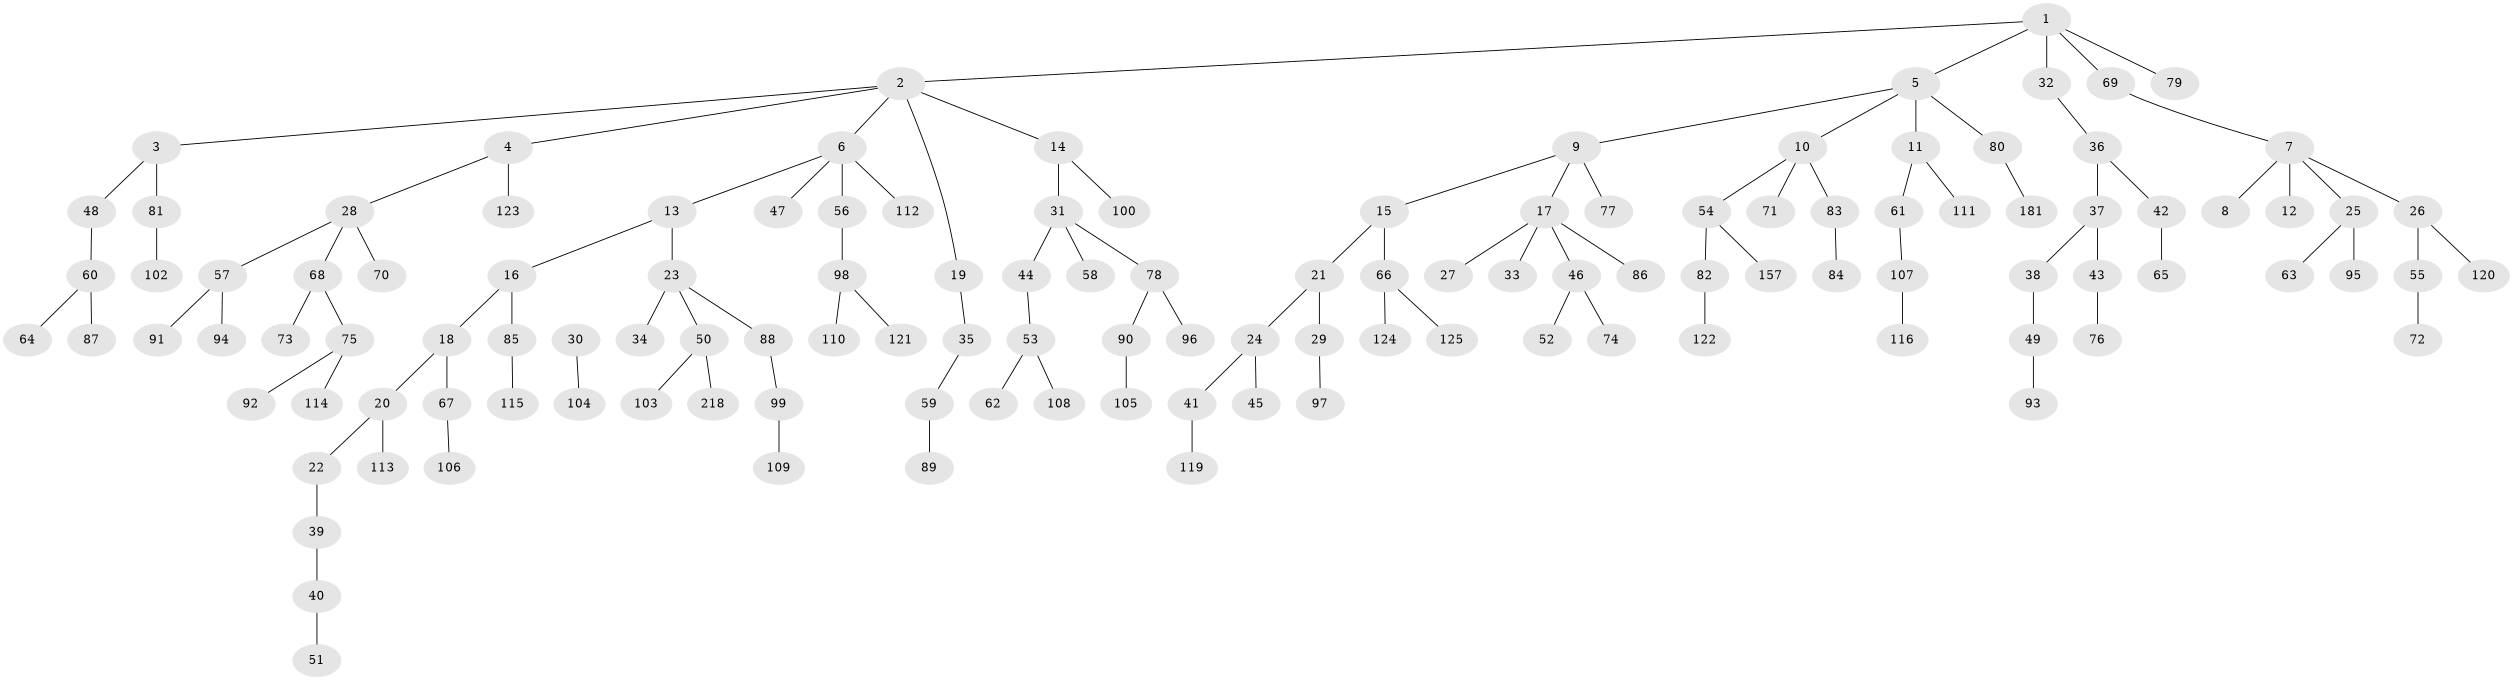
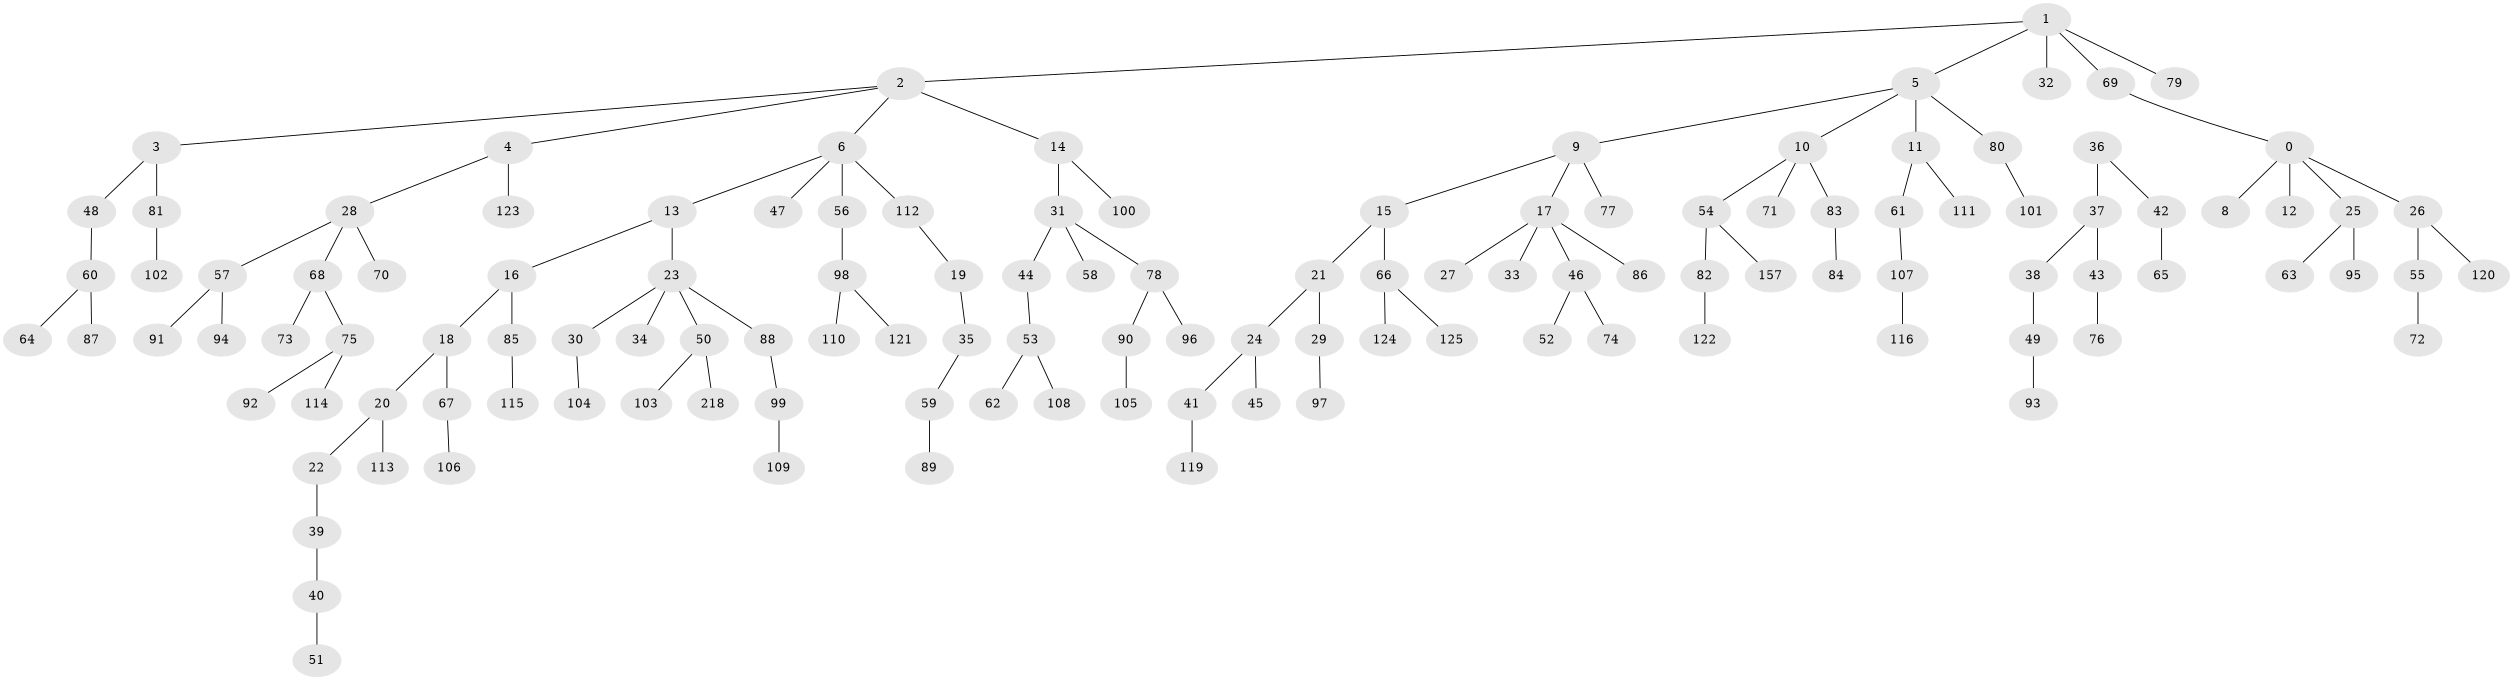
(2072, 116) -> none
(2290, 148) -> (2290, 148)
(937, 178) -> (933, 244)
(2032, 212) -> (2032, 212)
none -> (624, 308)
